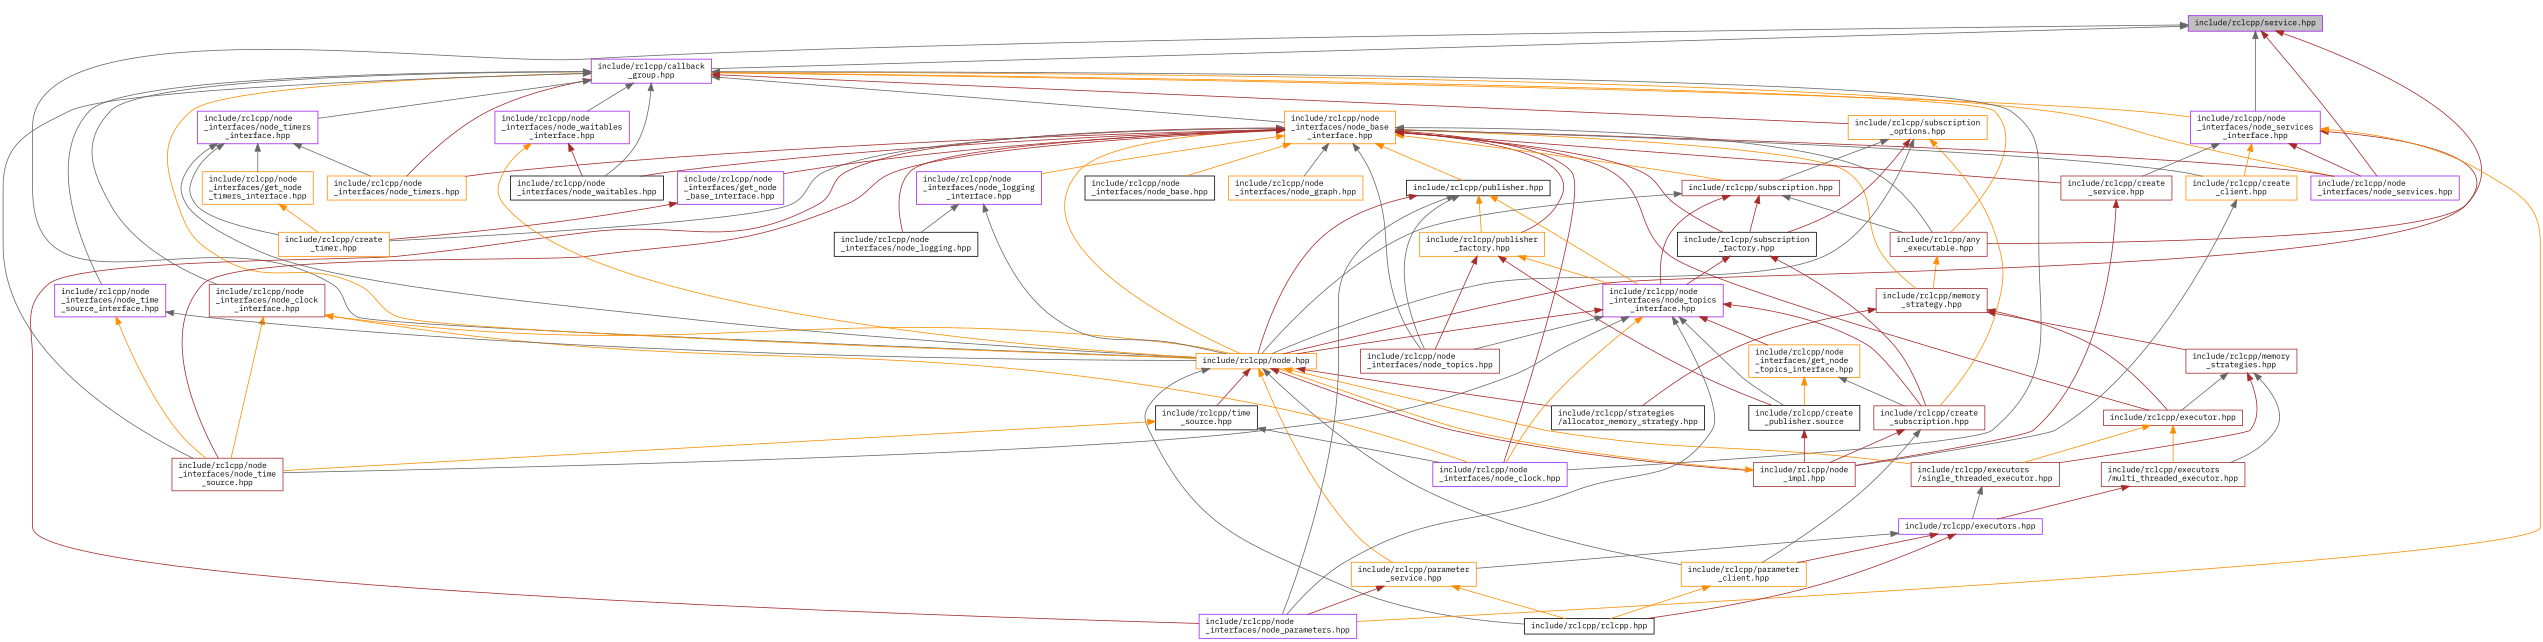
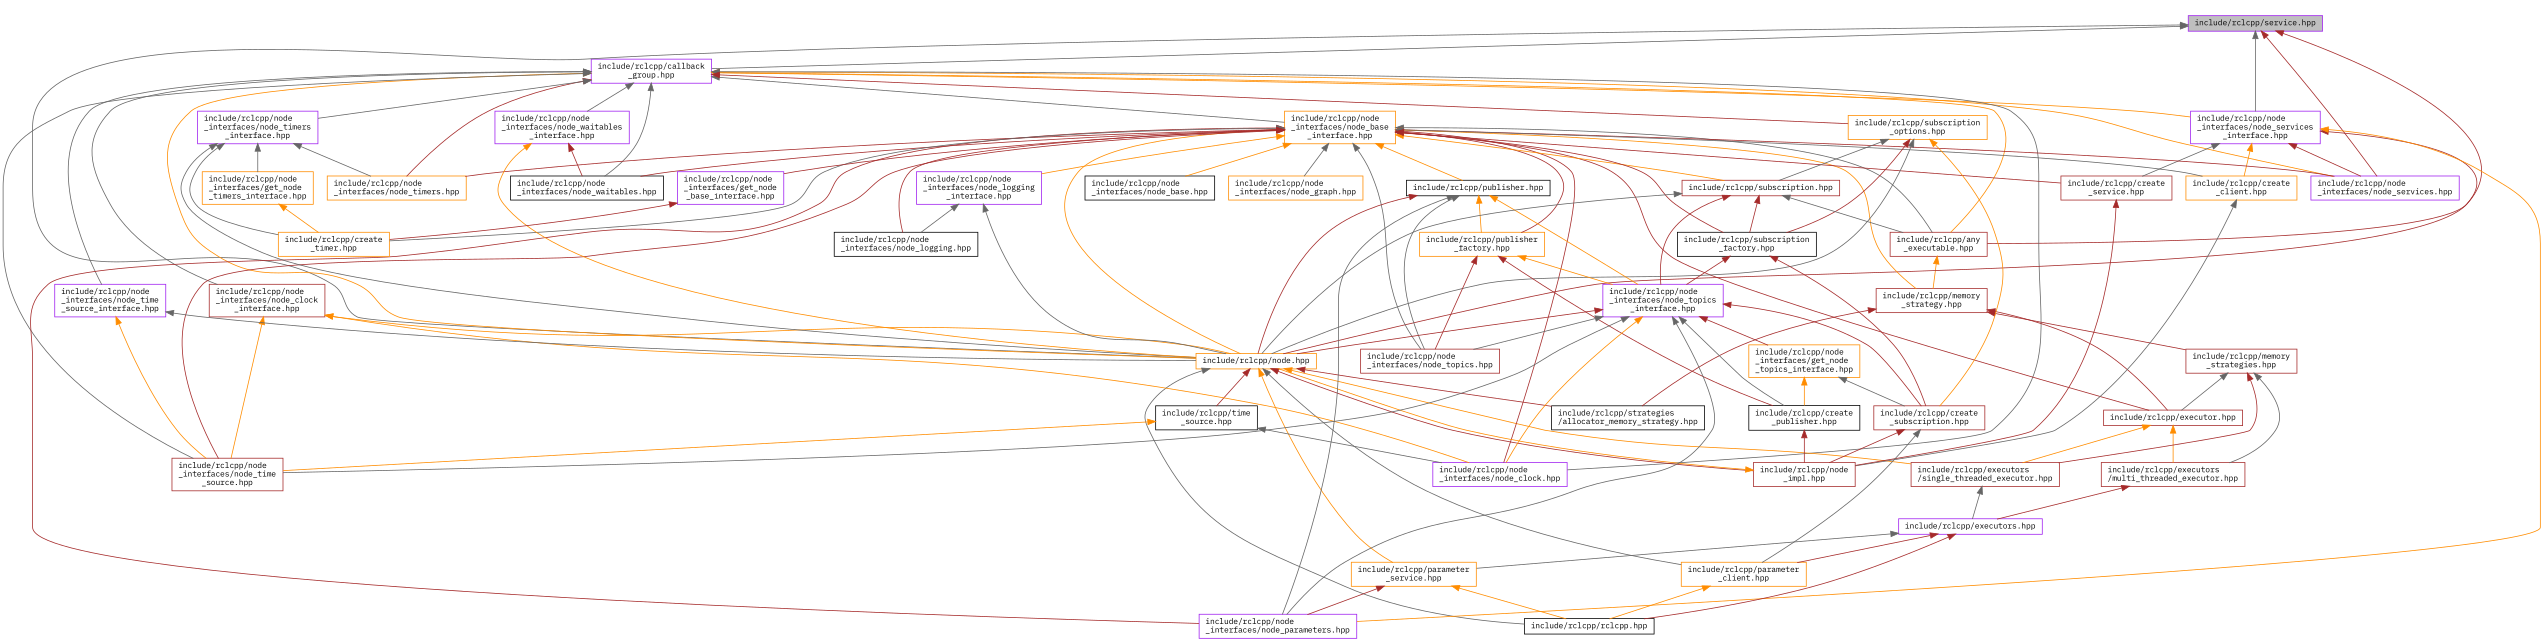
(1804, 418) -> (1804, 418)
